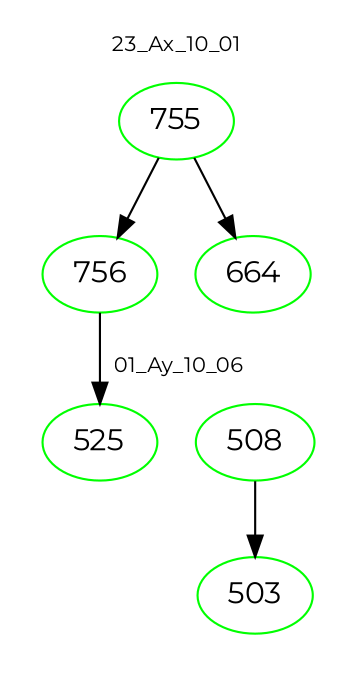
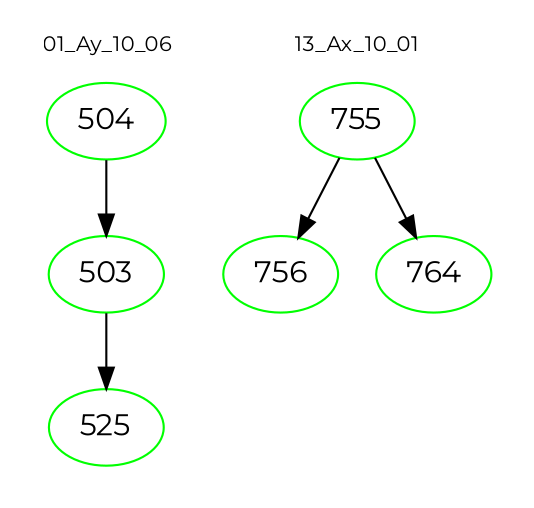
(176, 46) -> (357, 46)
(253, 274) -> (434, 274)
(100, 360) -> (106, 340)
(255, 442) -> (106, 121)
